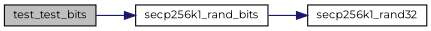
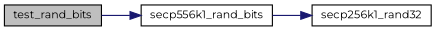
(50, 15) -> (53, 15)
(202, 15) -> (207, 15)
